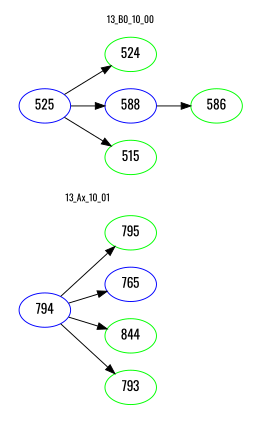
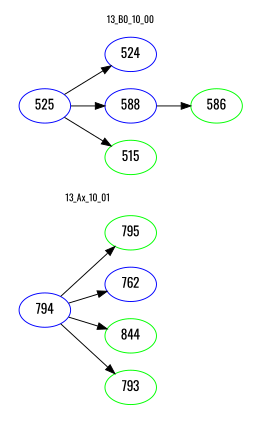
(131, 54) -> (131, 54)
(131, 284) -> (131, 284)
